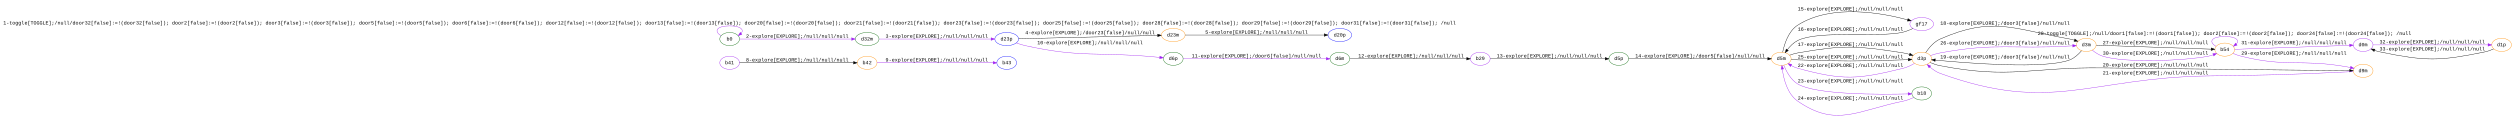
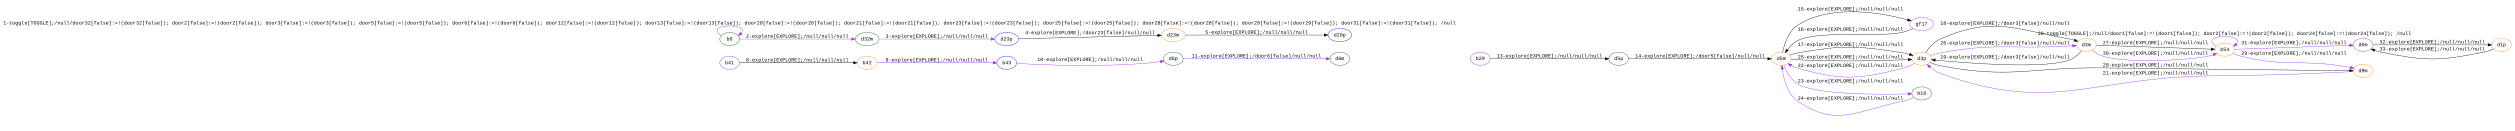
(2431, 45) -> (2431, 45)
(1088, 54) -> (1089, 65)
(1408, 59) -> none
